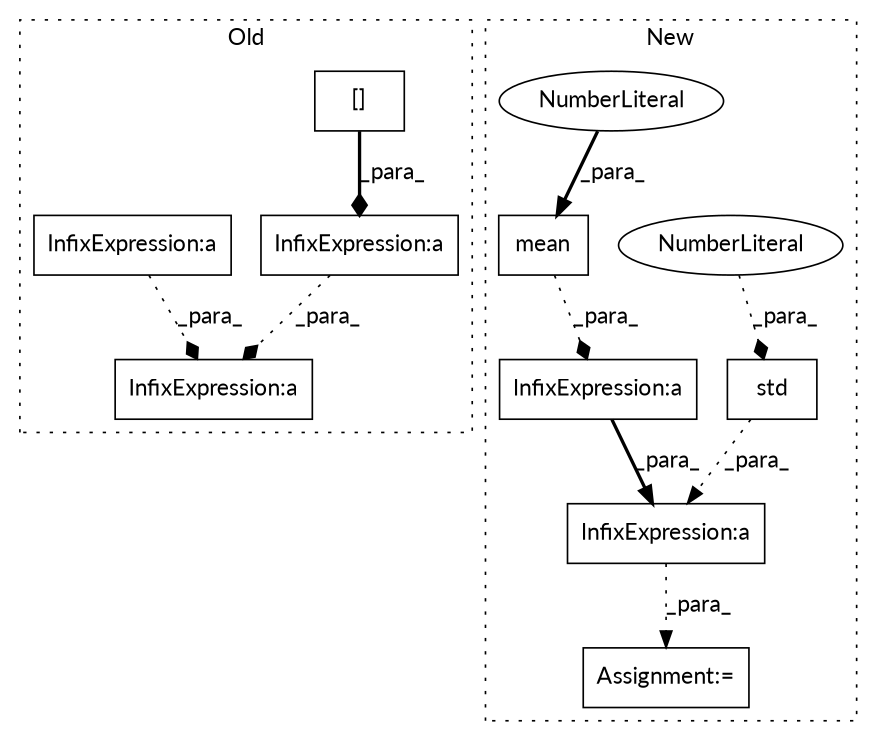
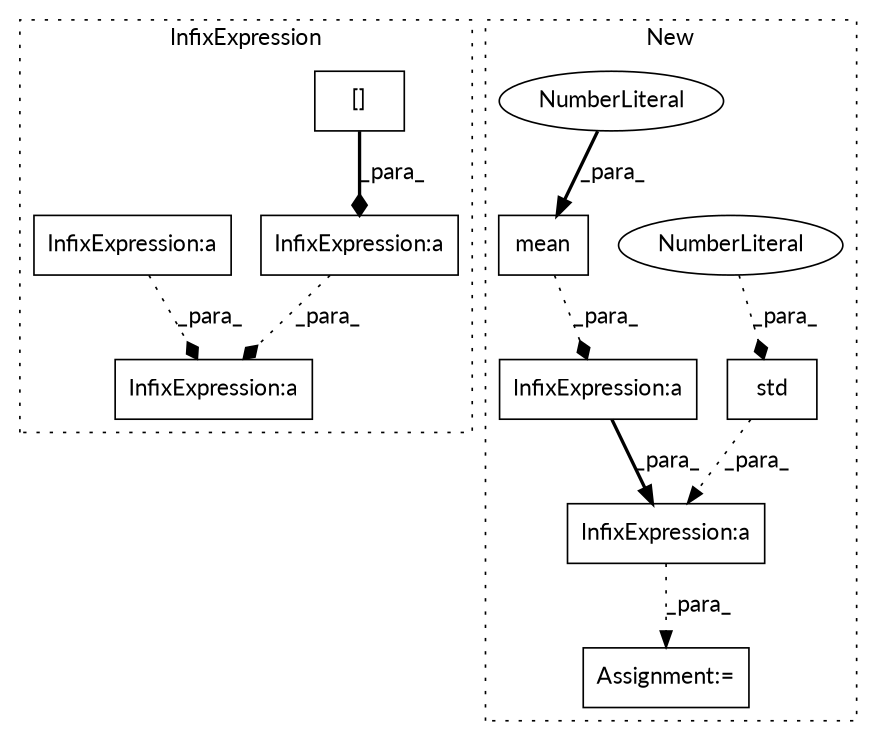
(246, 39) -> (246, 39)
